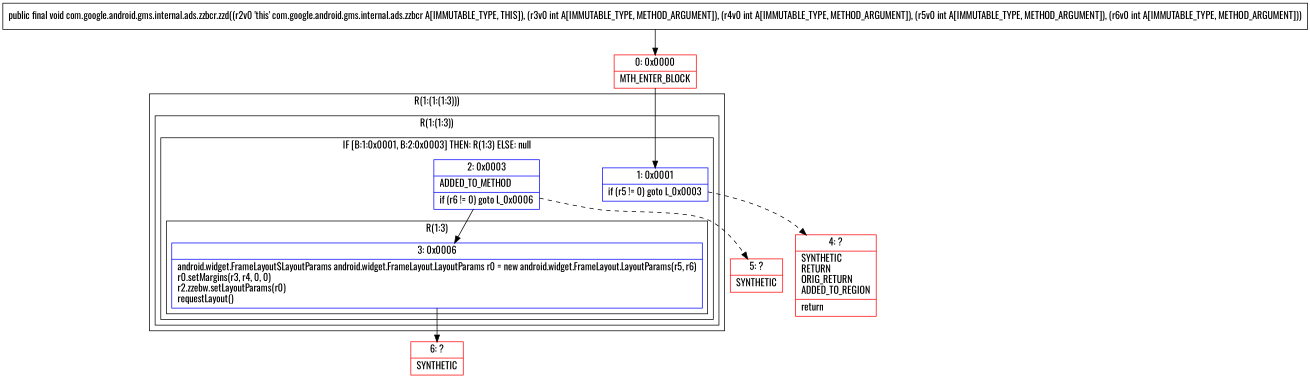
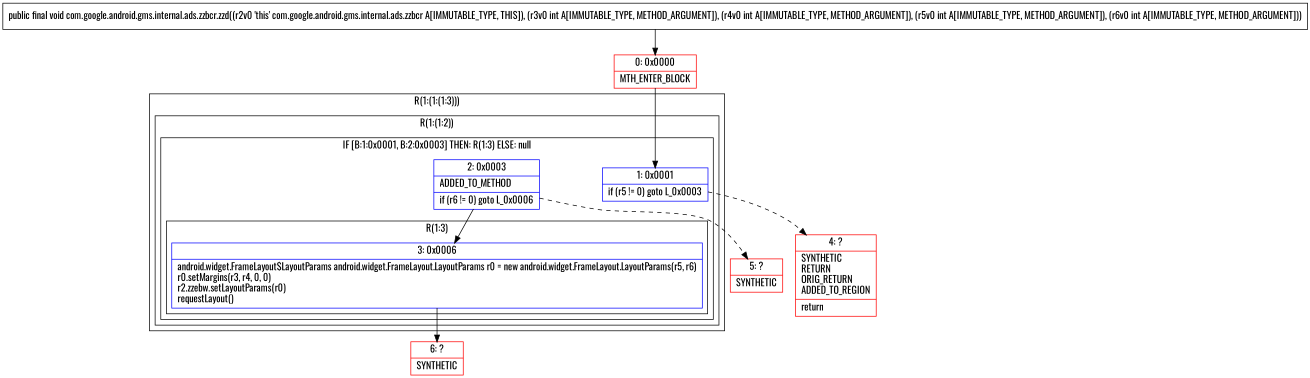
(437, 124) -> (437, 124)
